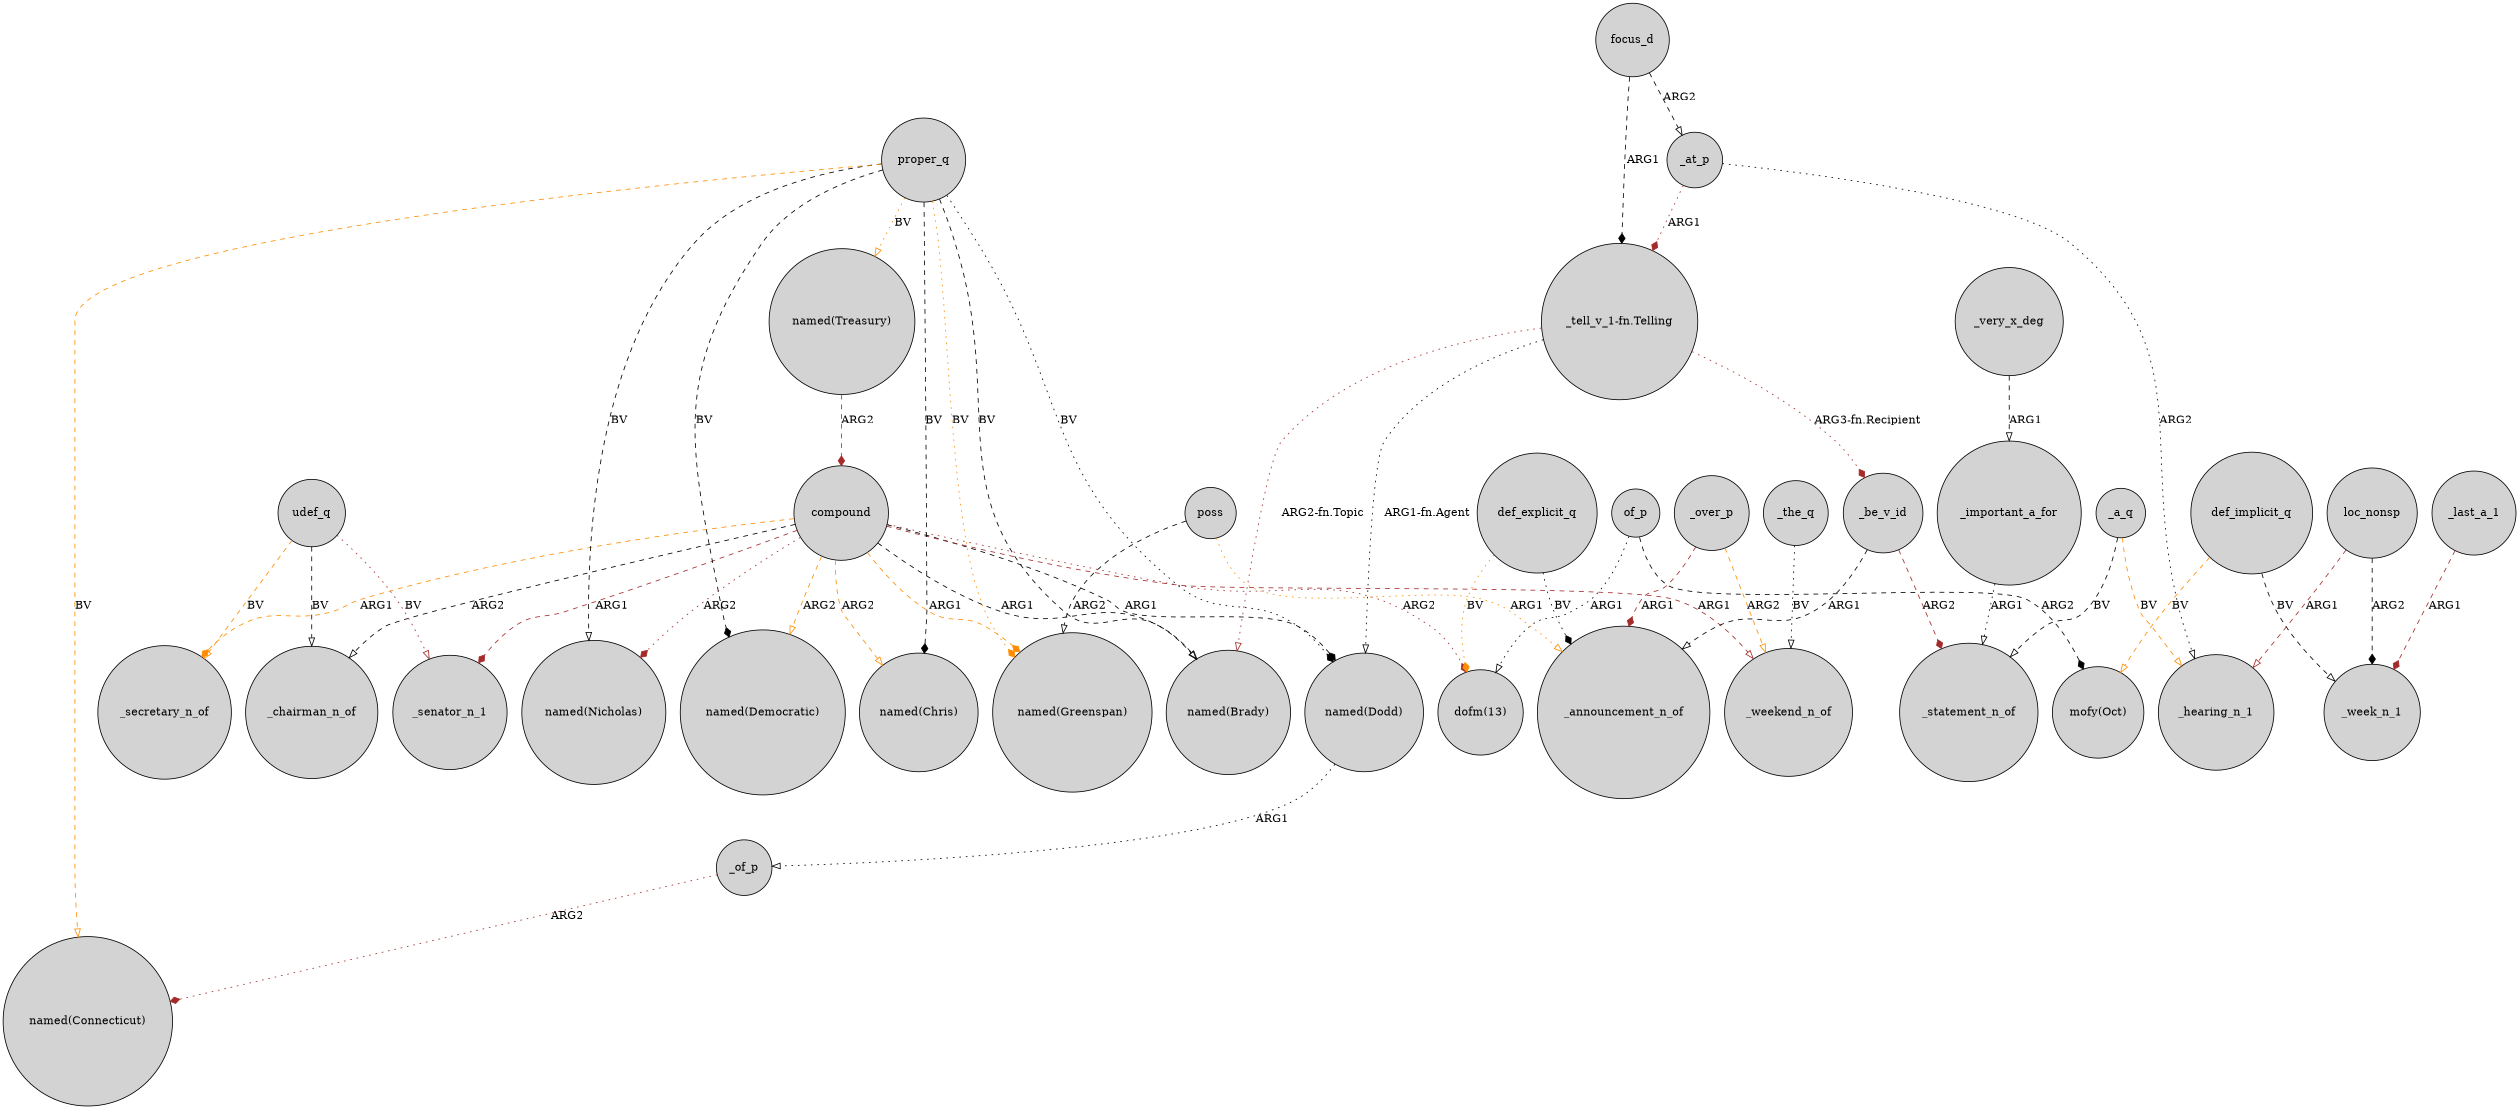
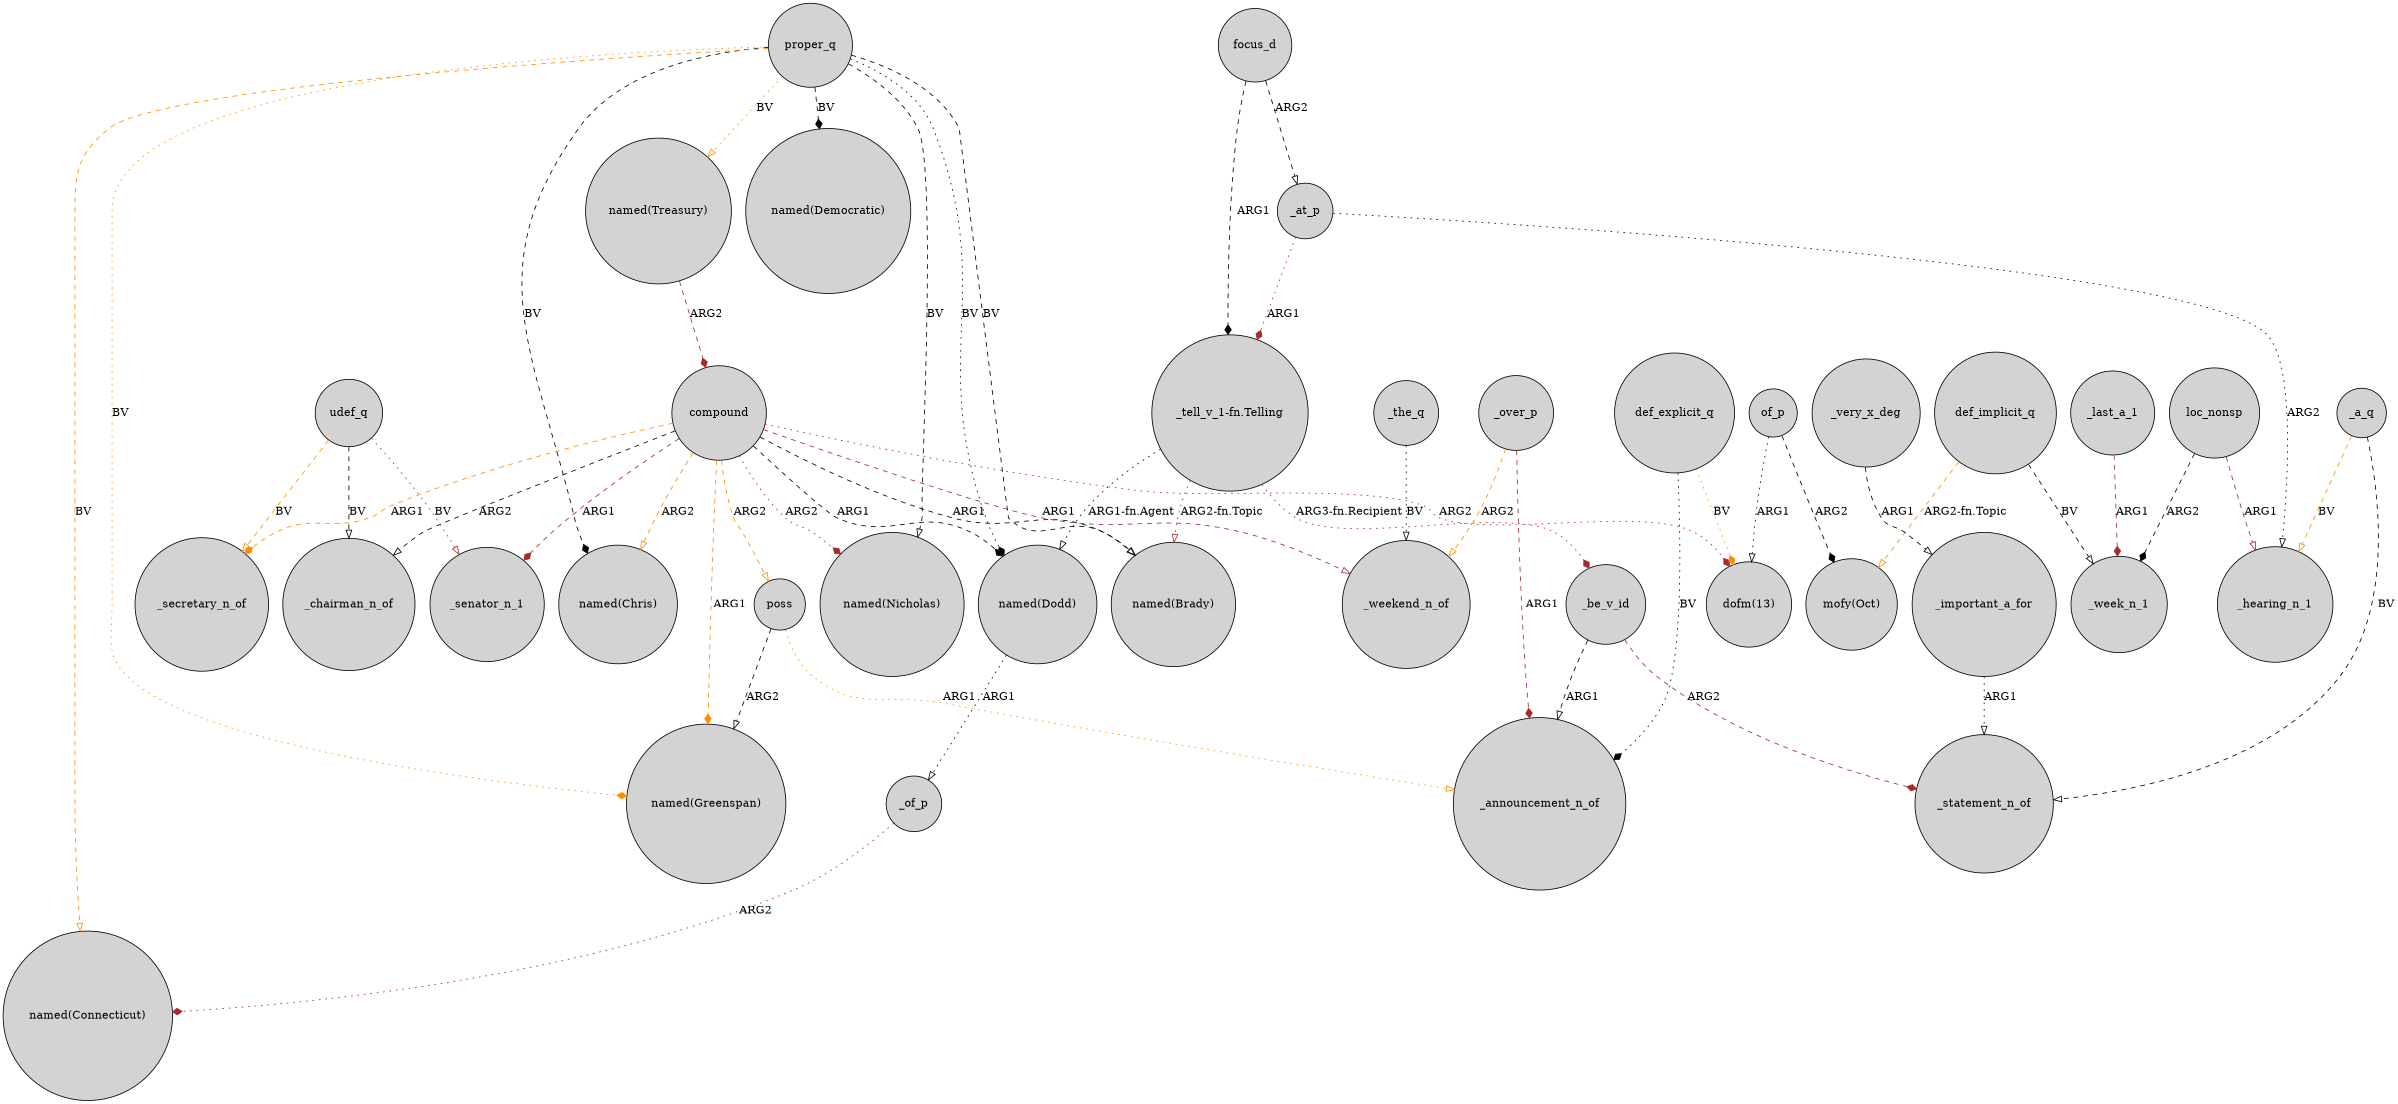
(807, 591) -> (735, 520)
(2180, 606) -> (1966, 512)
